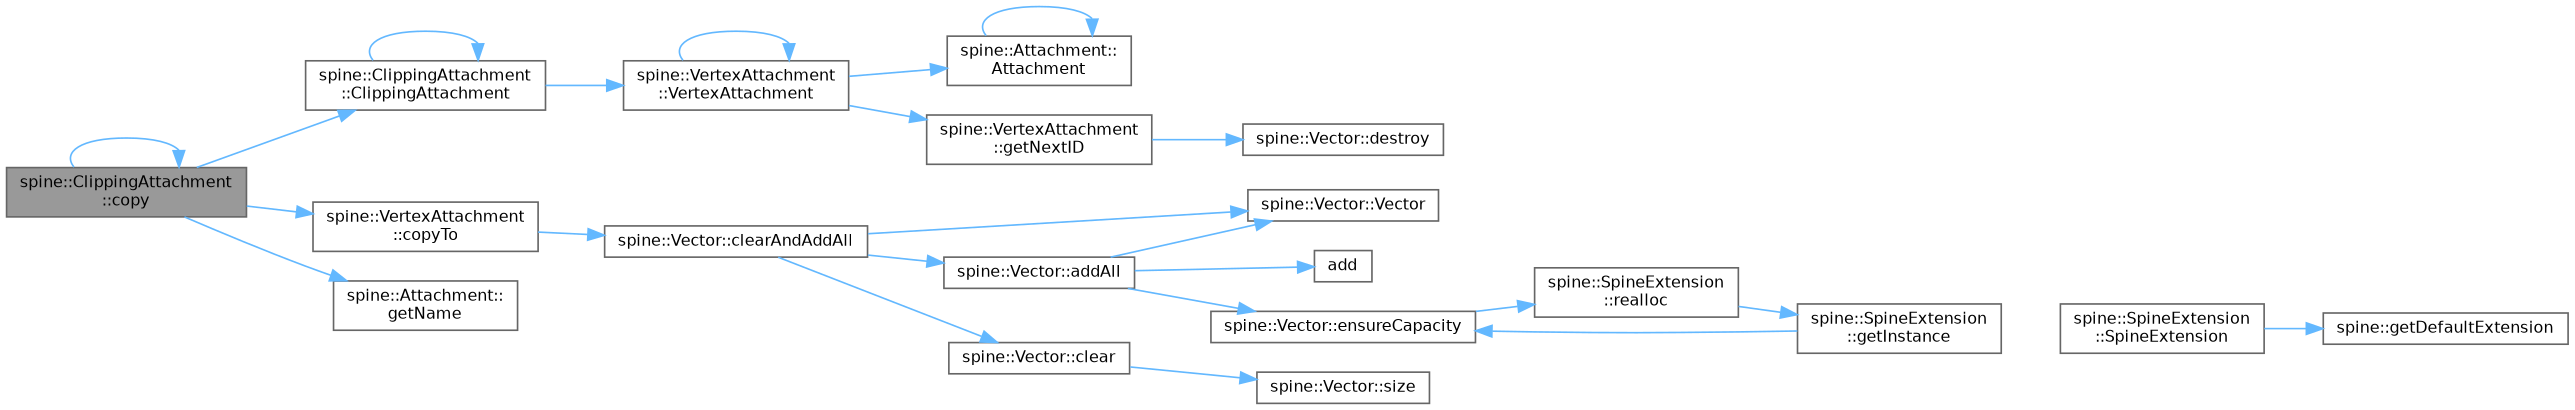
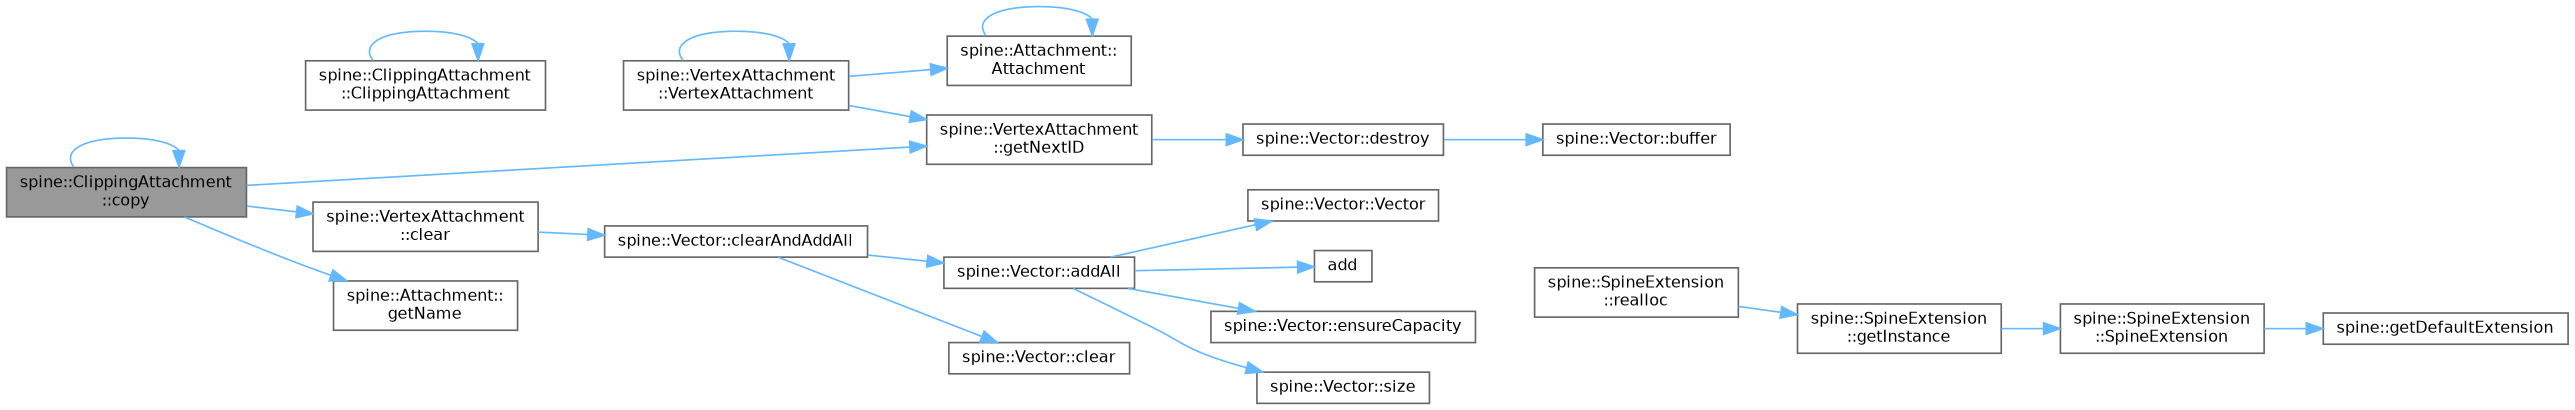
(576, 85) -> none
none -> (1636, 140)
(268, 142) -> (578, 166)
(1049, 223) -> none
(426, 227) -> (426, 227)
(1497, 309) -> none
(1645, 333) -> (2023, 329)
(1185, 372) -> (1159, 331)
